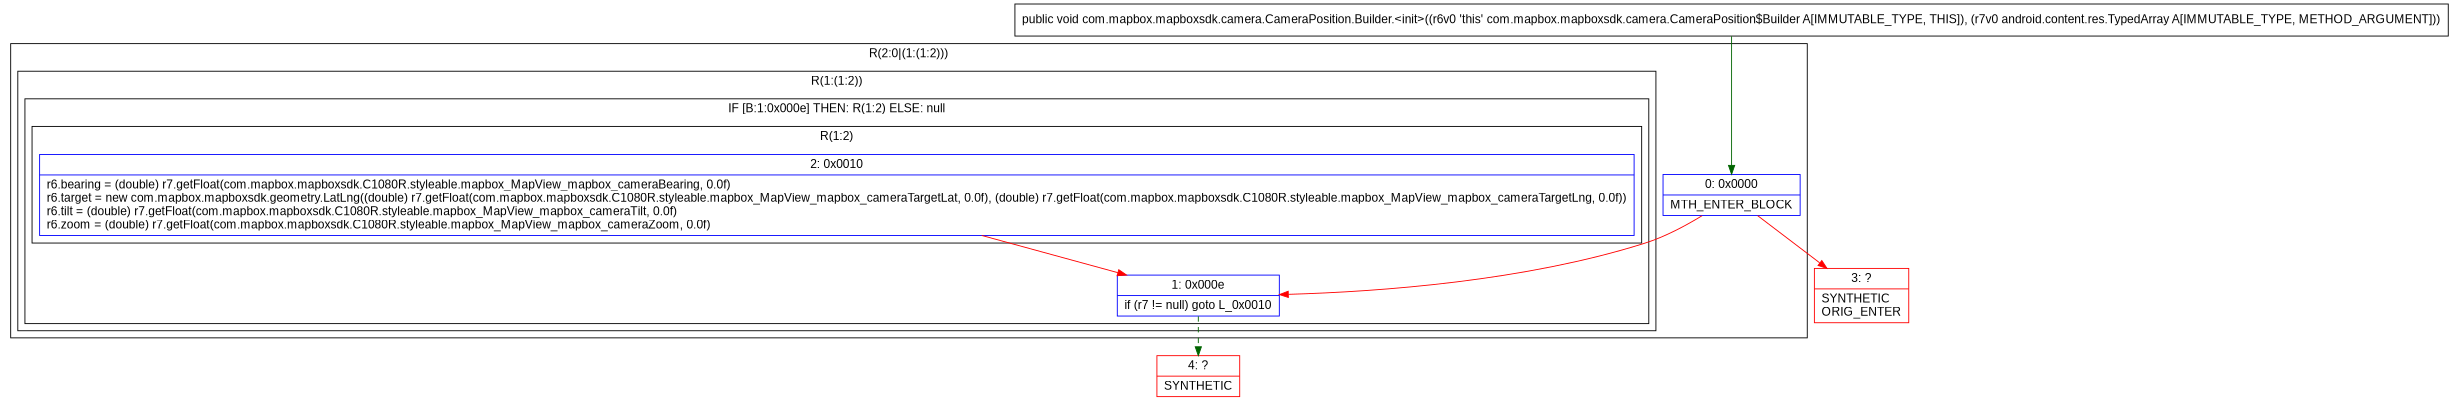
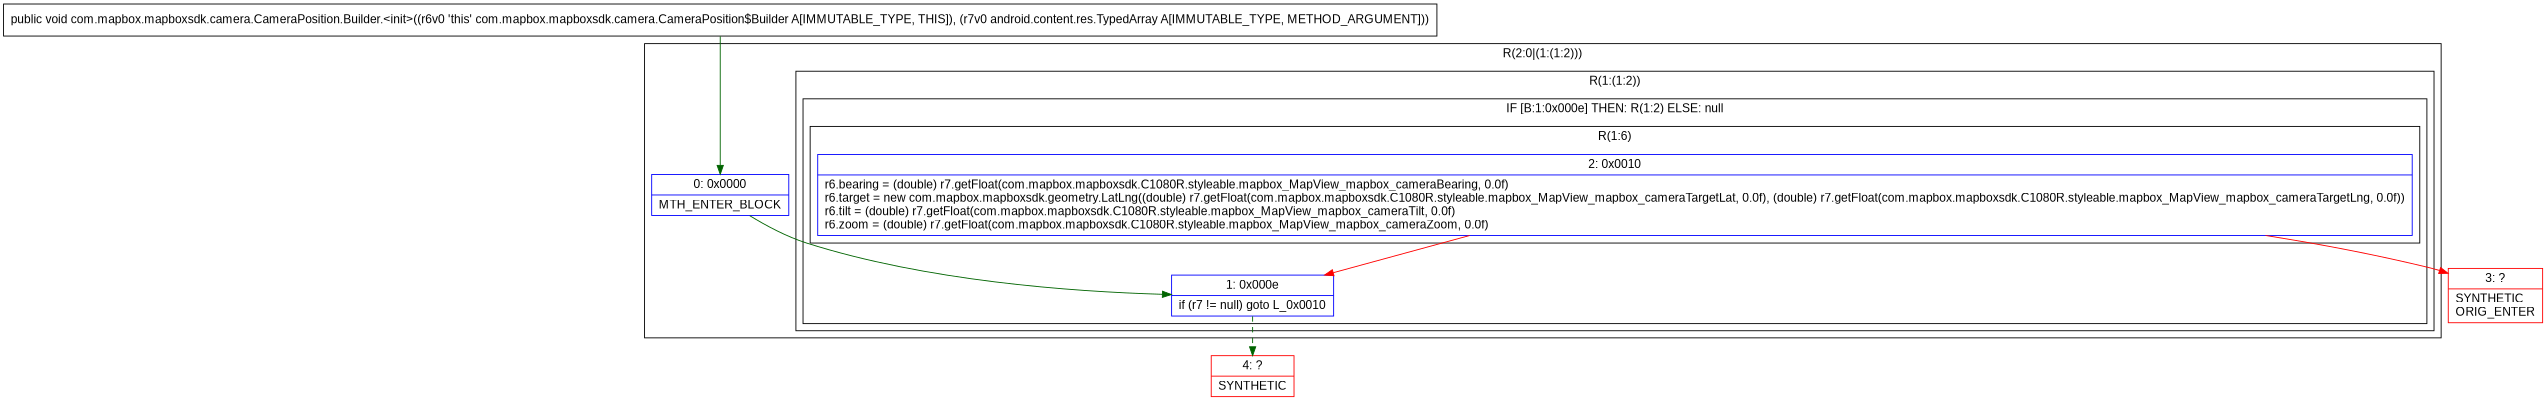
(837, 137) -> (1615, 137)
(1789, 239) -> (2353, 251)
(1500, 276) -> (951, 276)
